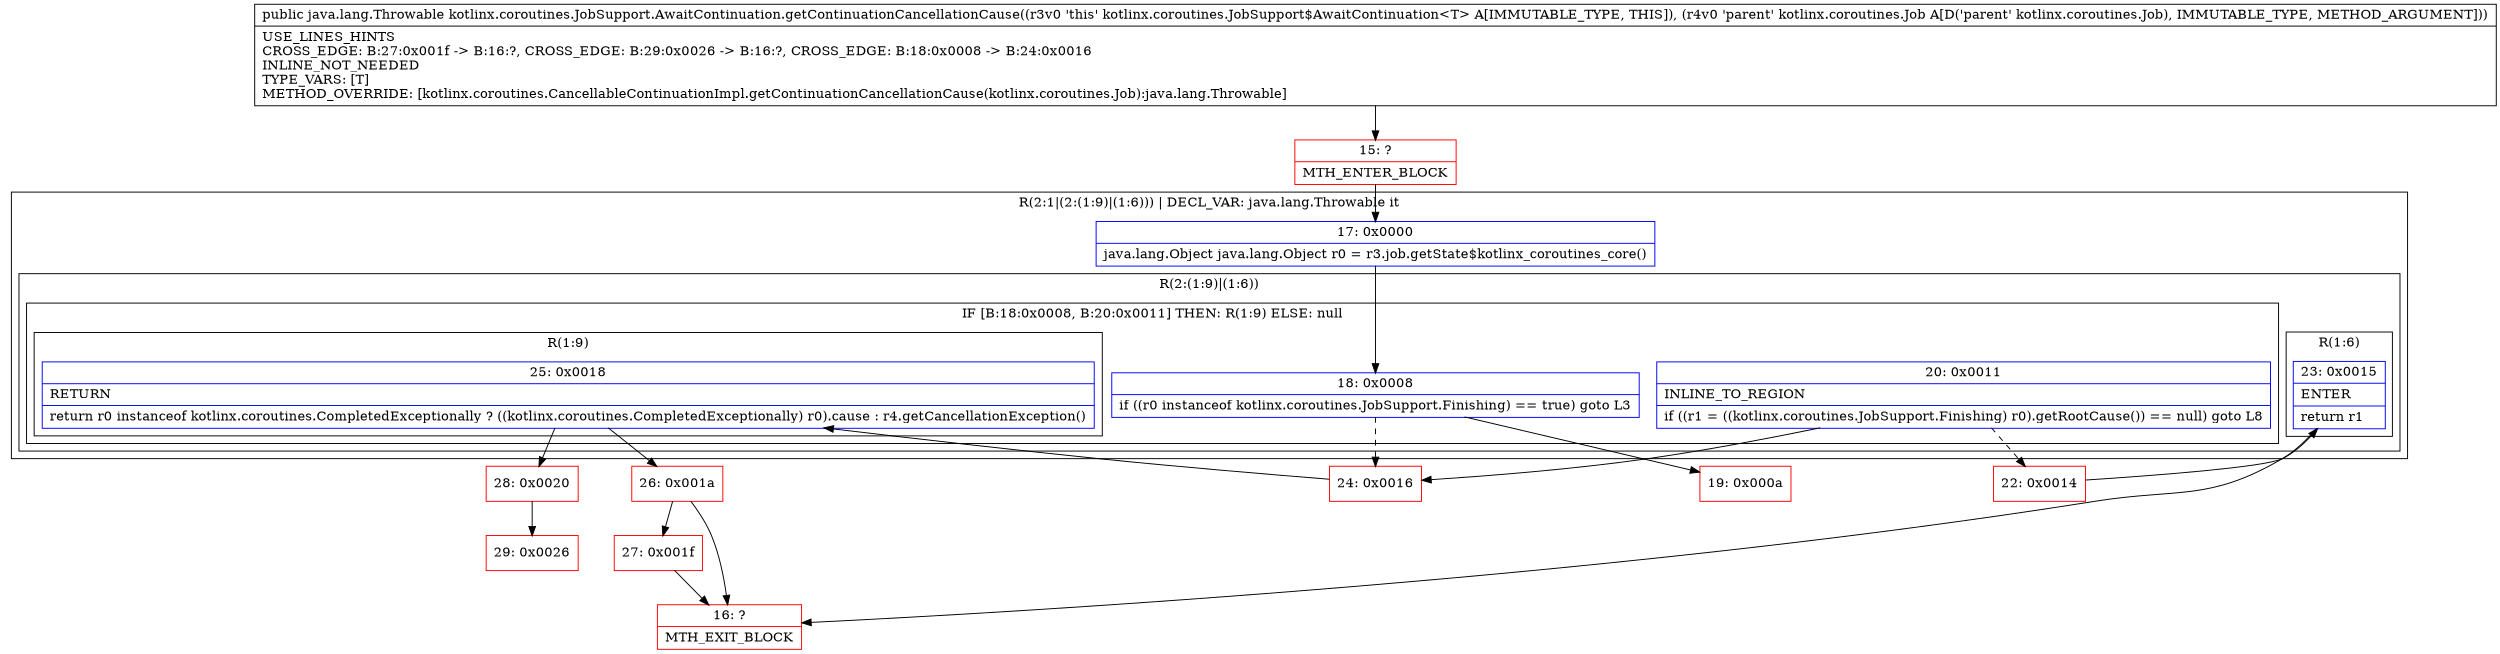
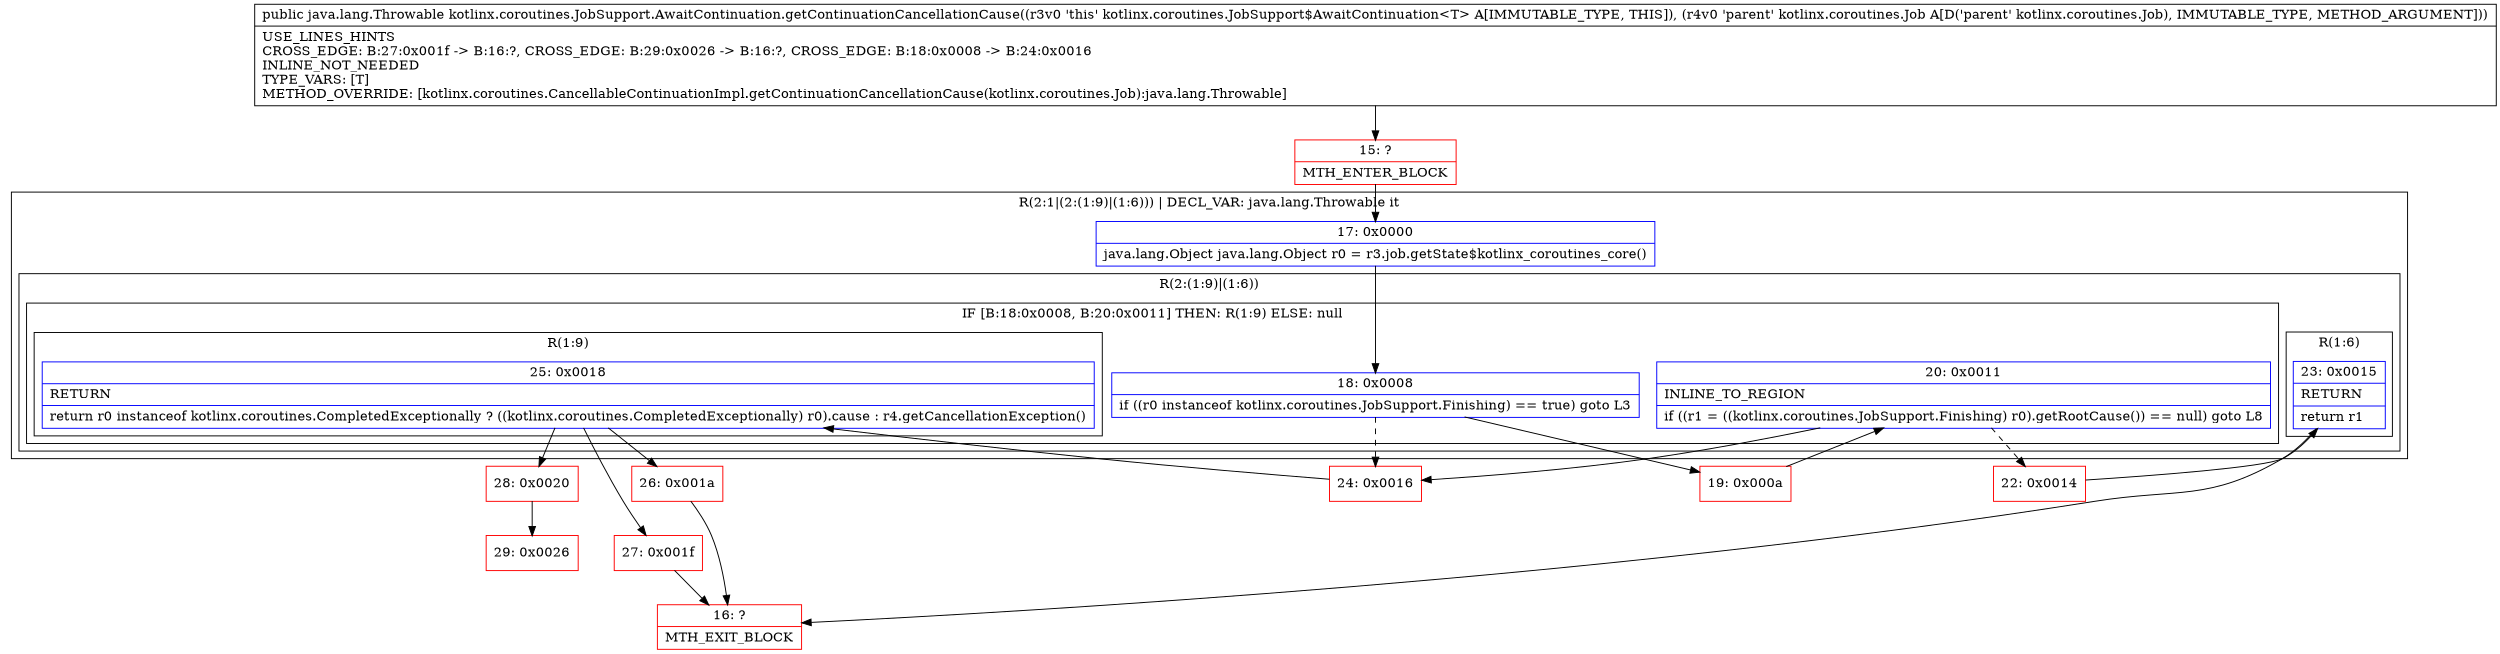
(2326, 394) -> (2332, 394)
none -> (1830, 449)
(669, 514) -> (610, 479)
